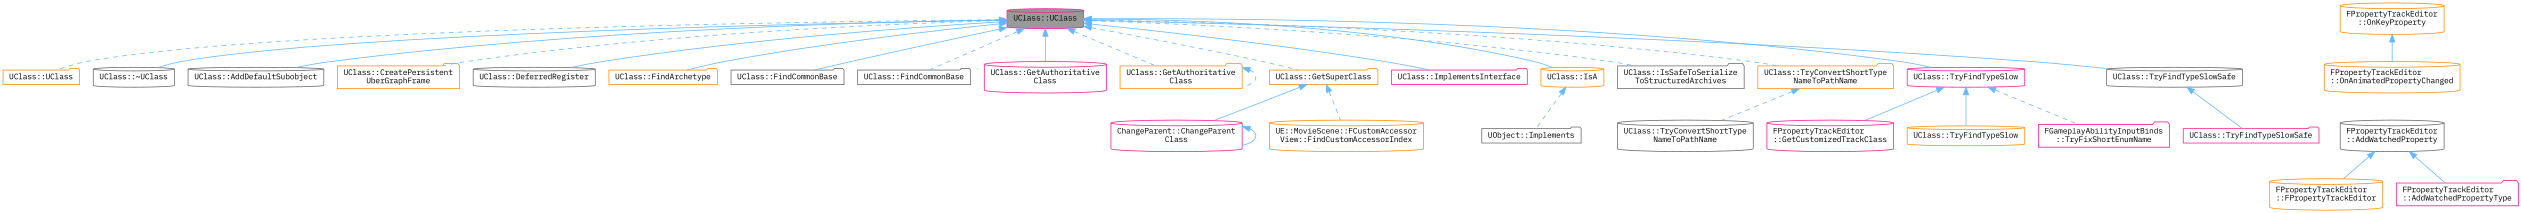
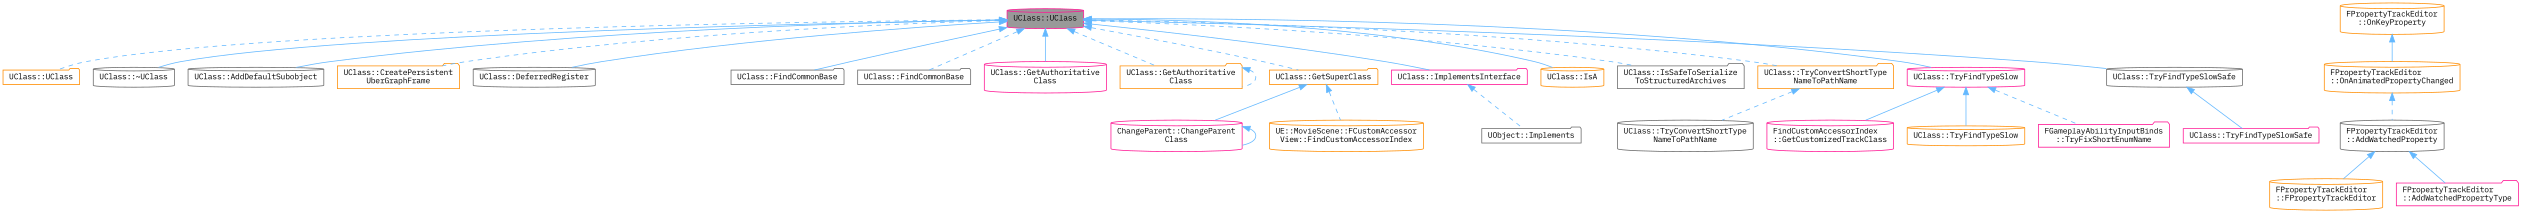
(663, 77) -> none
none -> (2392, 110)
(1549, 111) -> (1498, 109)
(1830, 136) -> (1830, 136)
